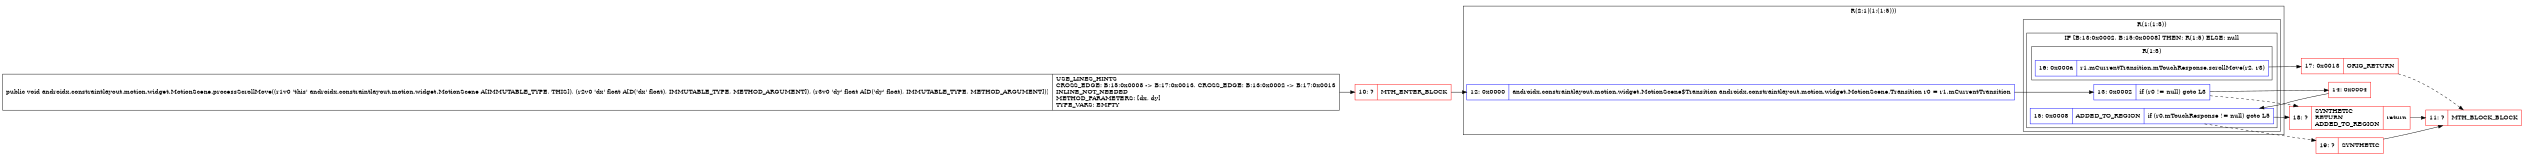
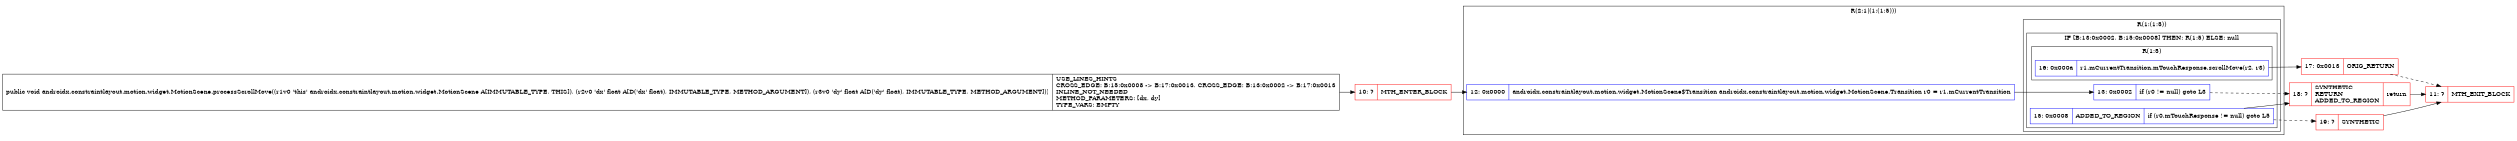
(2350, 90) -> none
(2485, 118) -> (2481, 94)
